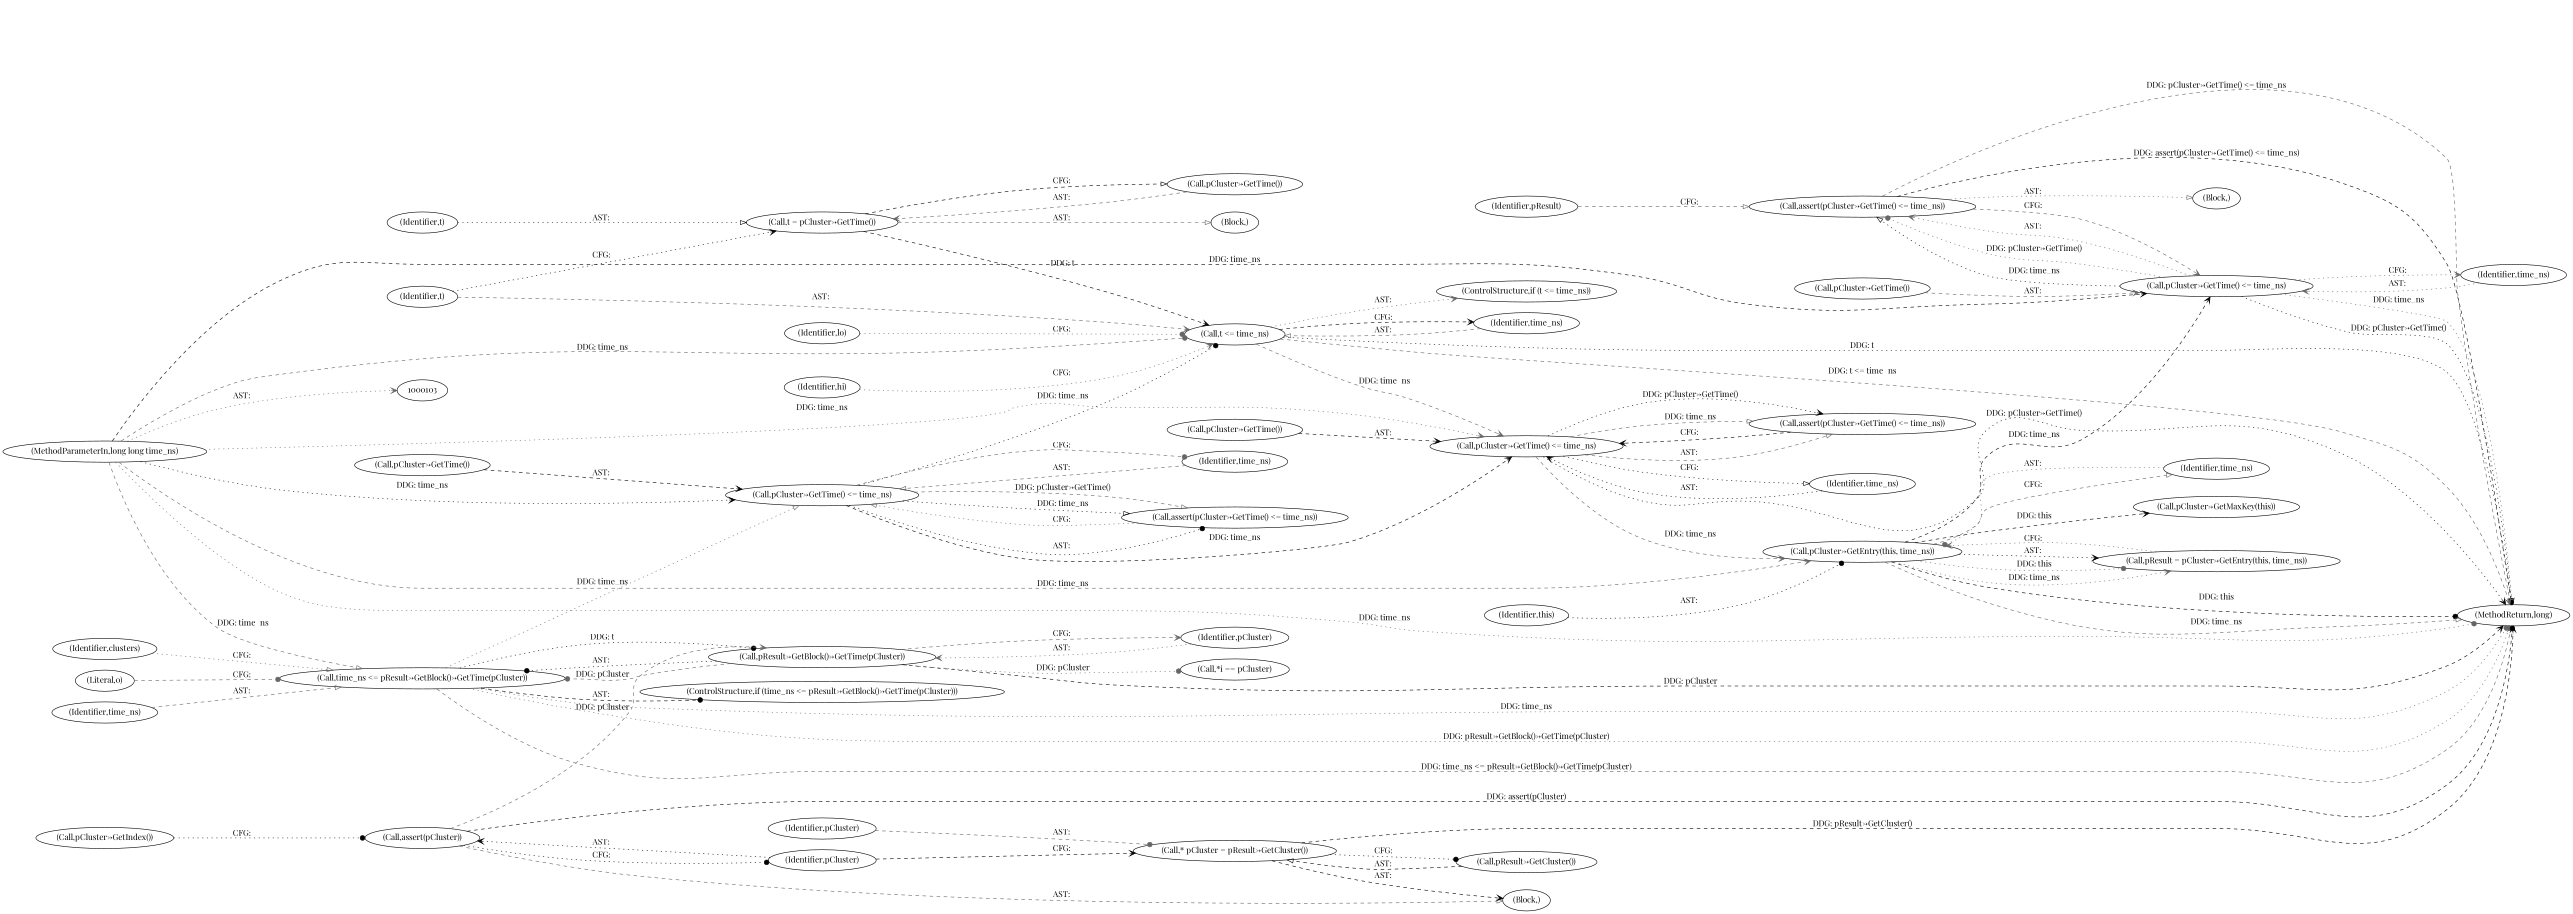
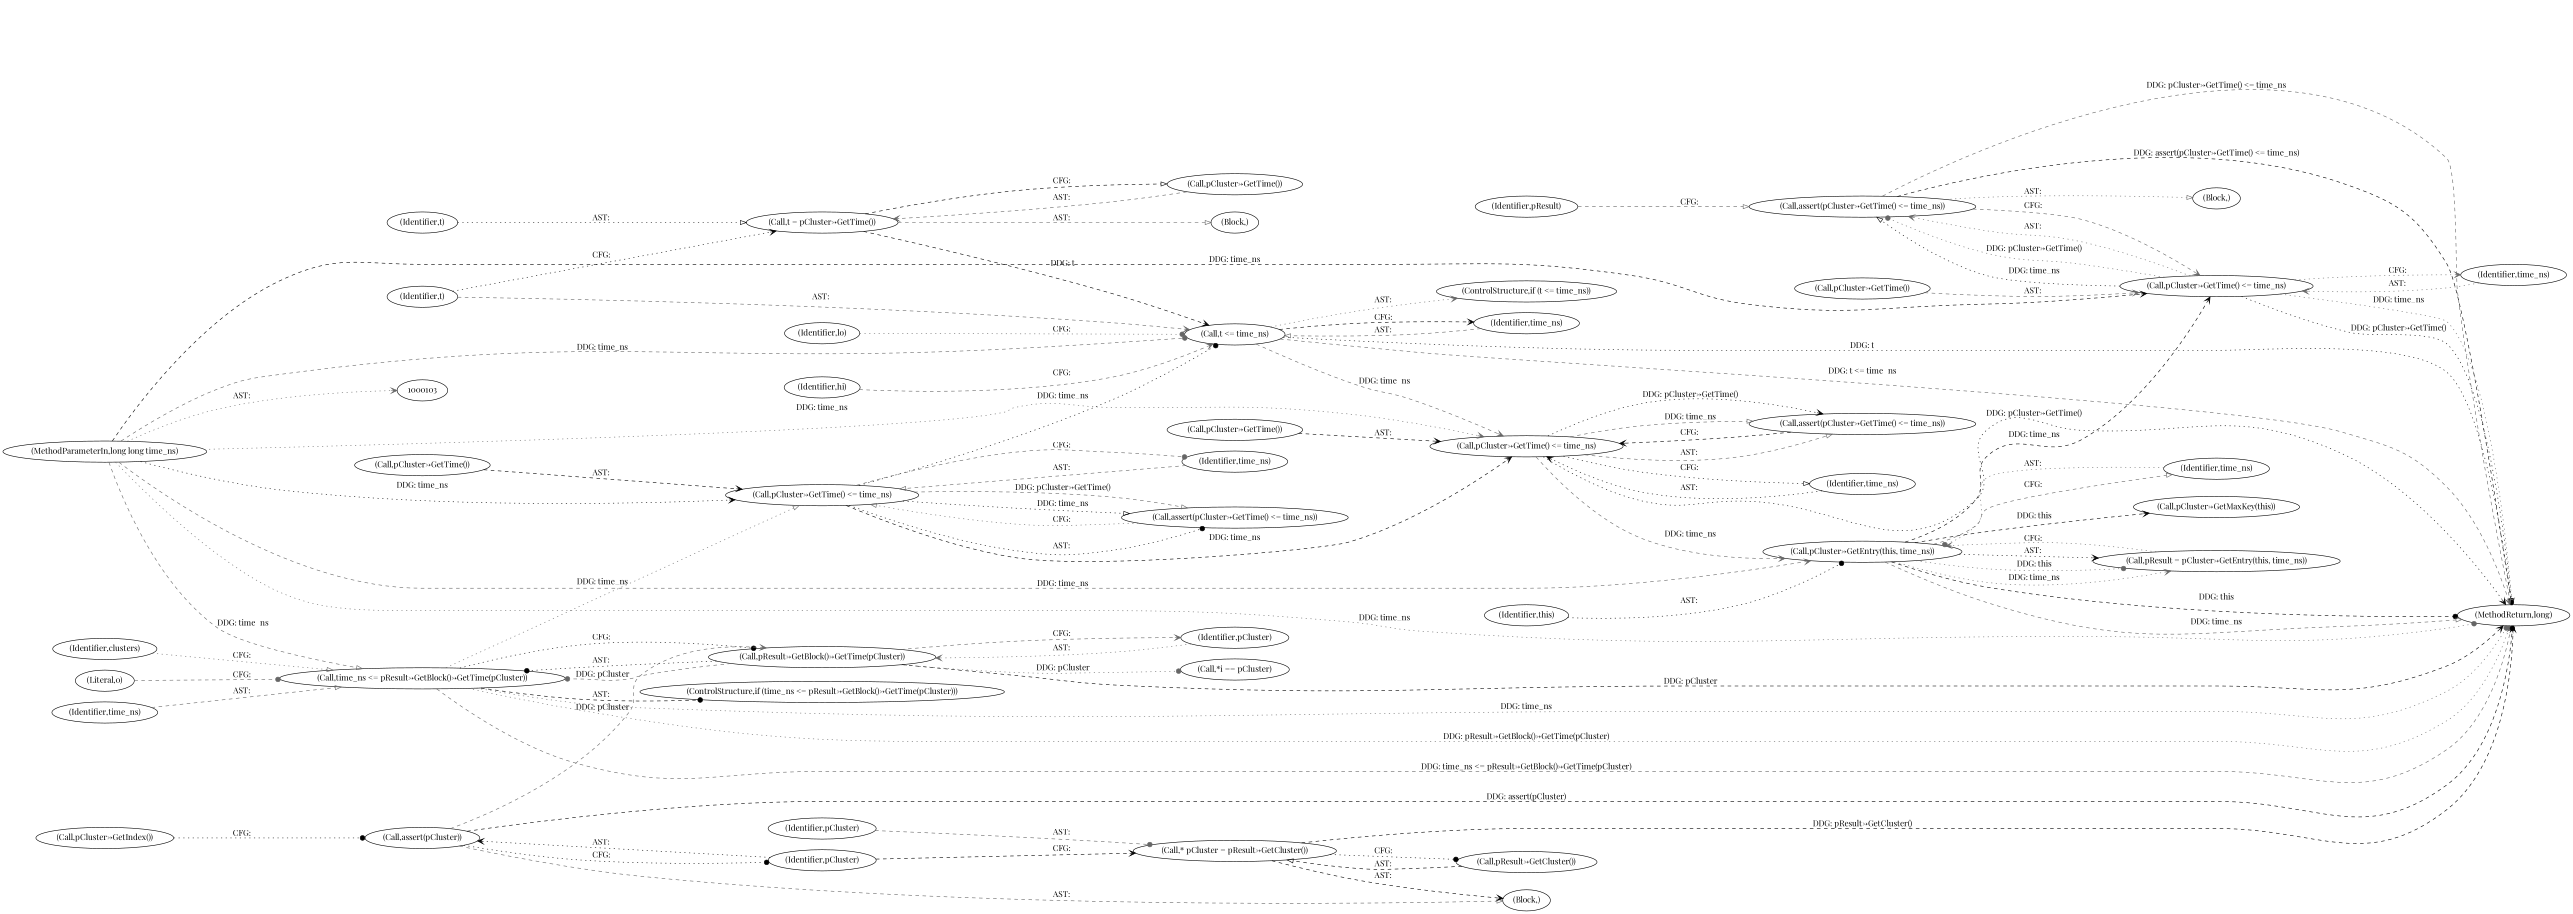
(1036, 387) -> (1036, 387)
(603, 637) -> (603, 637)
